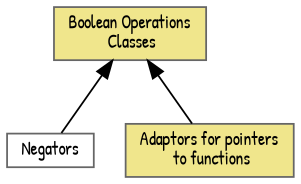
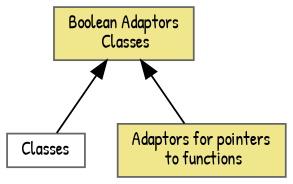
(130, 34) -> (124, 34)
(50, 150) -> (46, 150)
